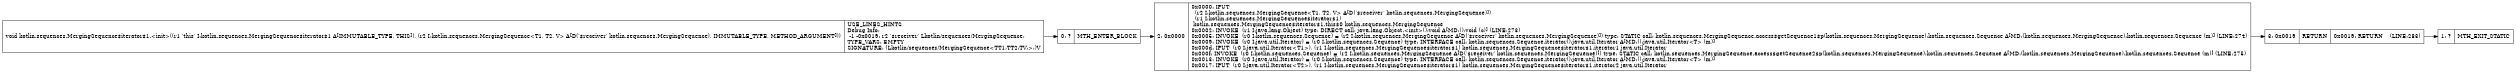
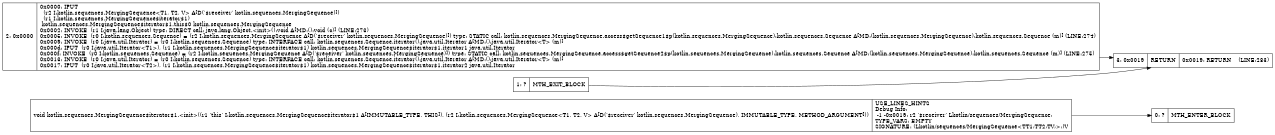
(2484, 36) -> (559, 85)
(1145, 37) -> none
(2429, 37) -> (868, 85)
